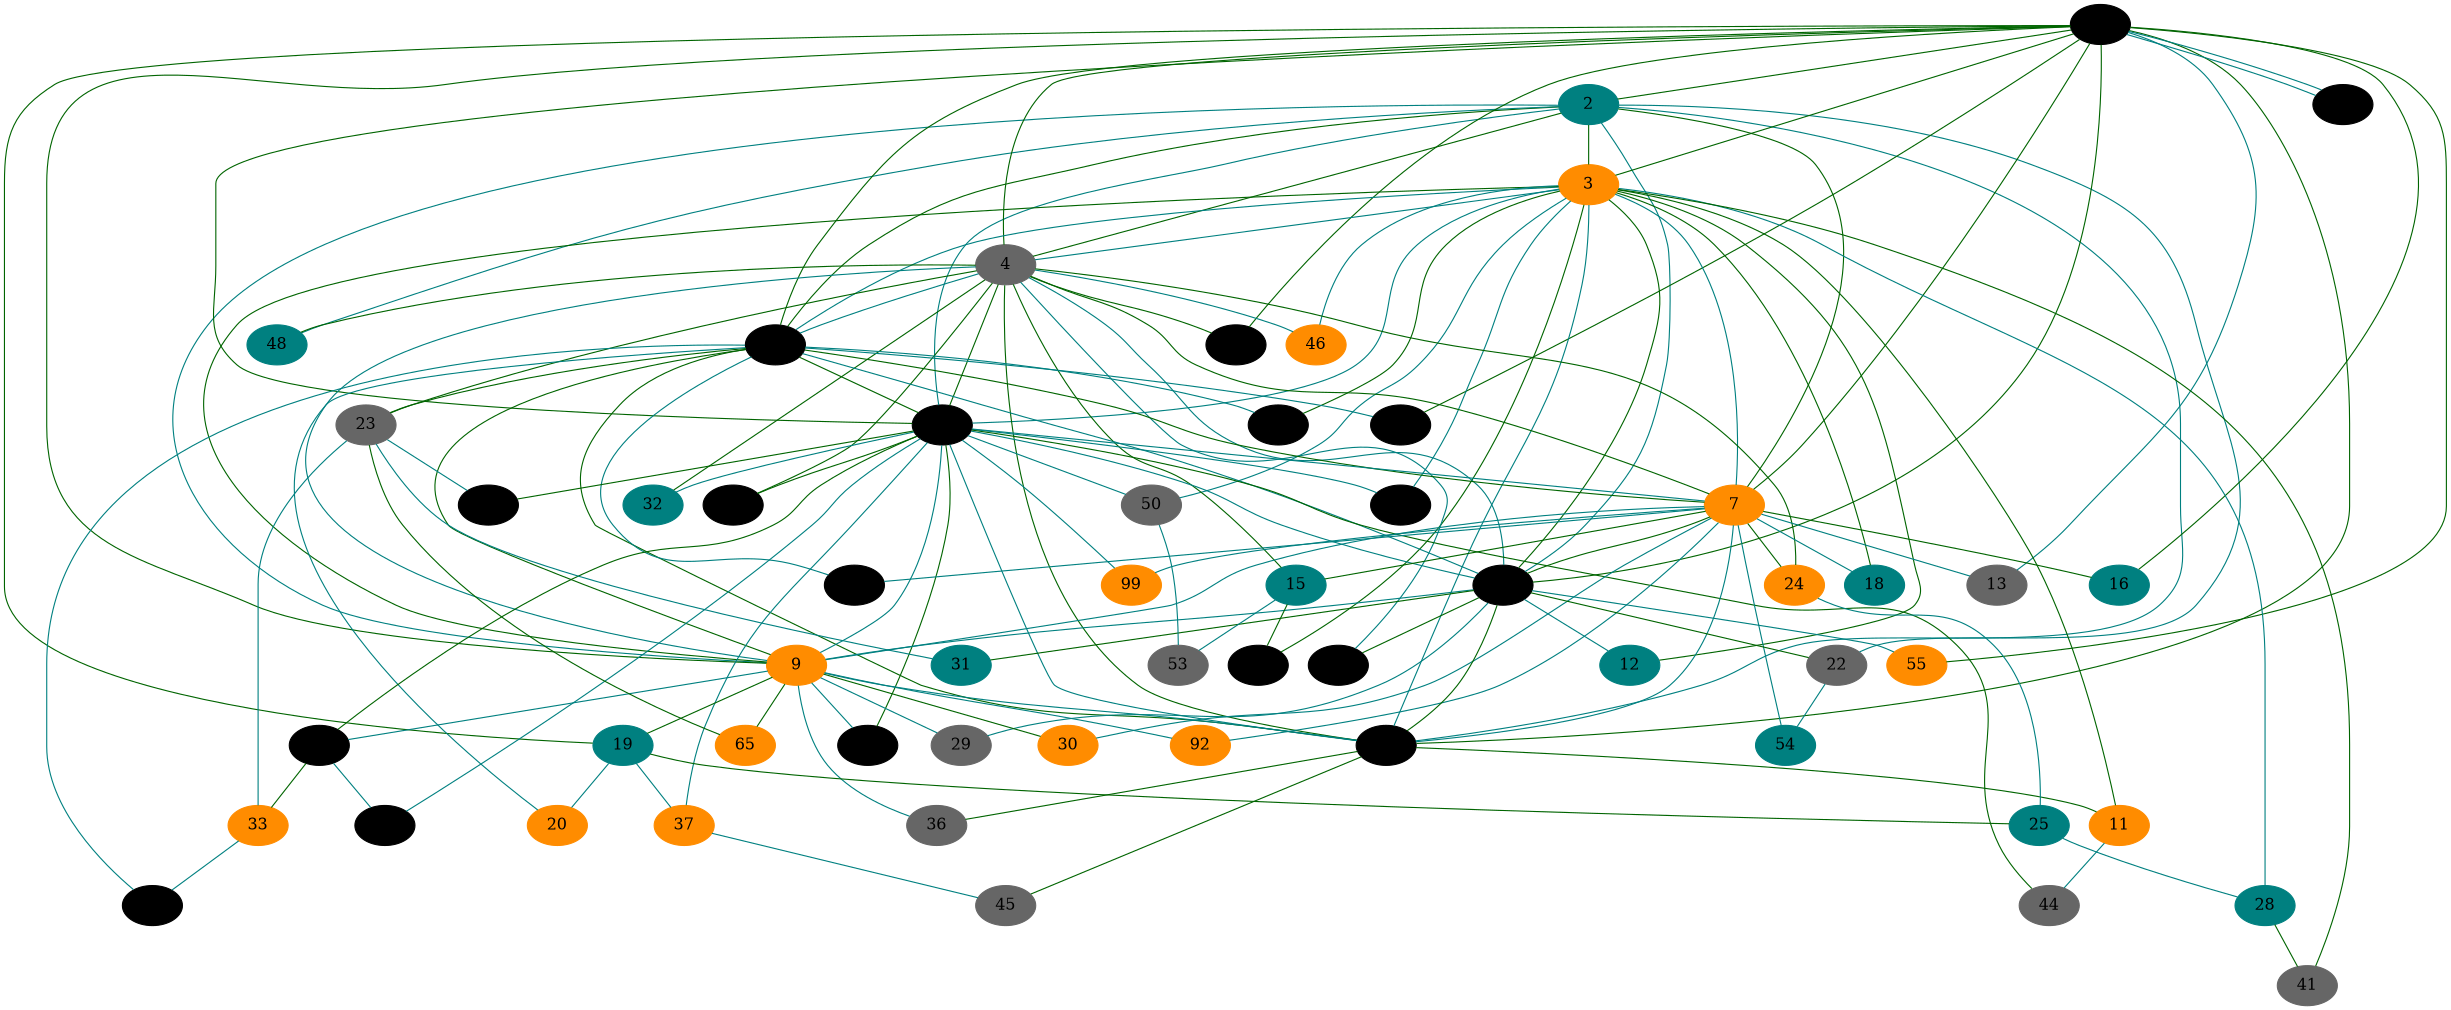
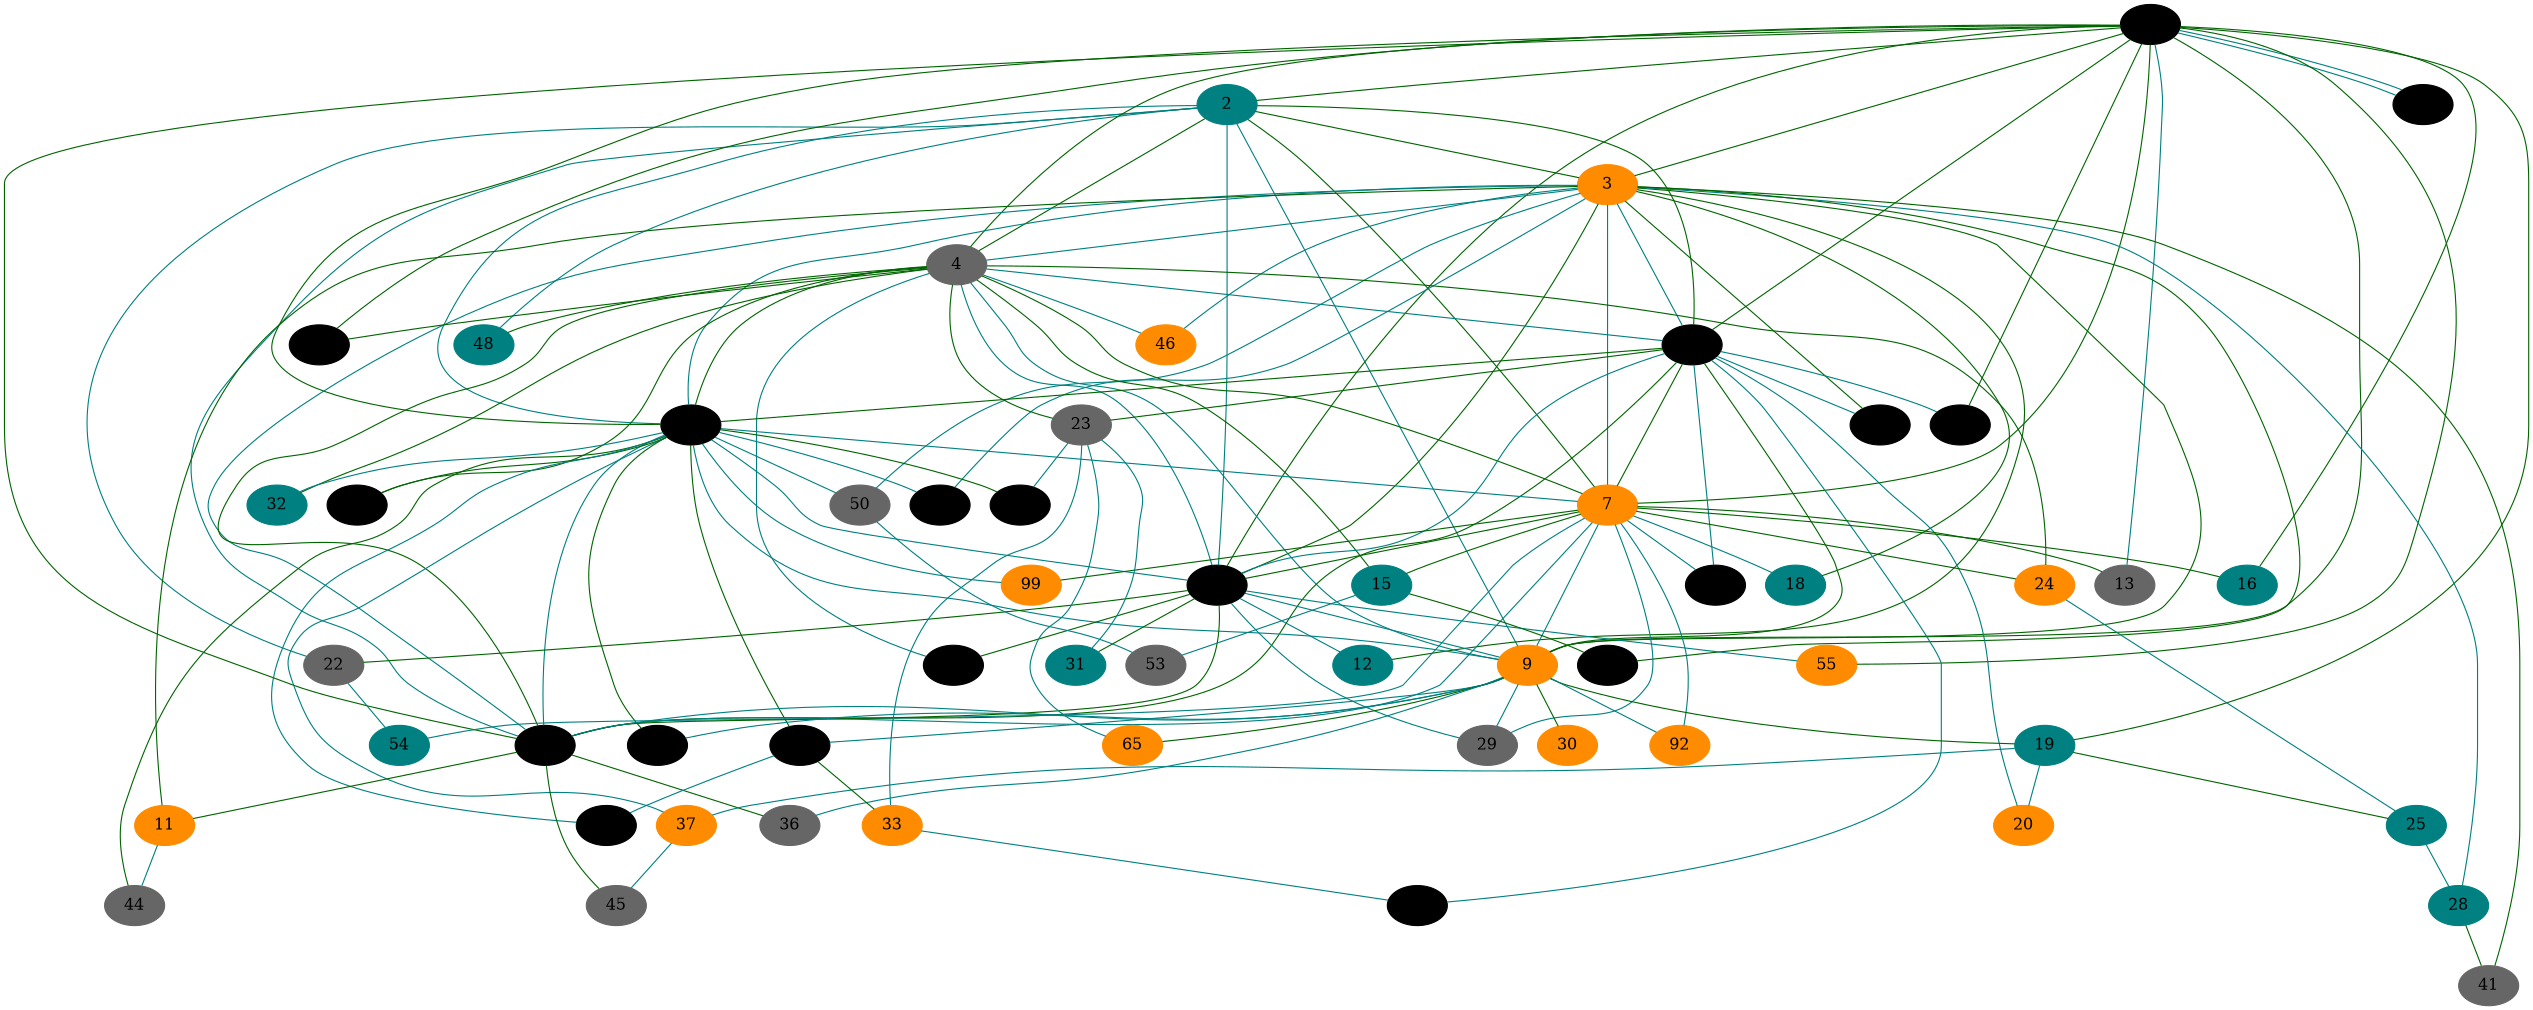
(1428, 531) -> (1332, 543)
(1855, 542) -> (1872, 524)
(512, 624) -> (1075, 598)
(1424, 686) -> (1651, 677)
